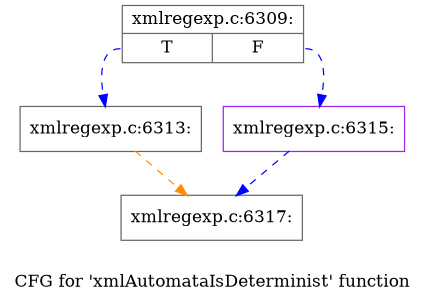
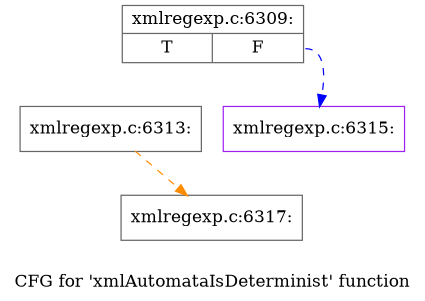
(103, 67) -> none
(267, 169) -> none
